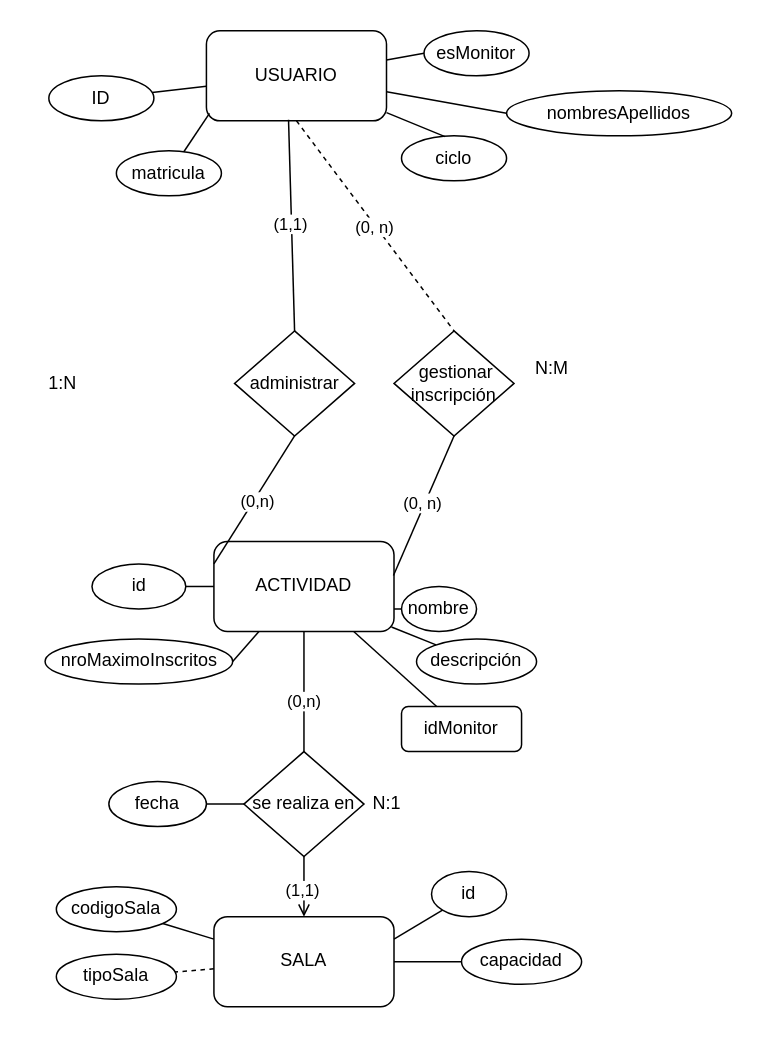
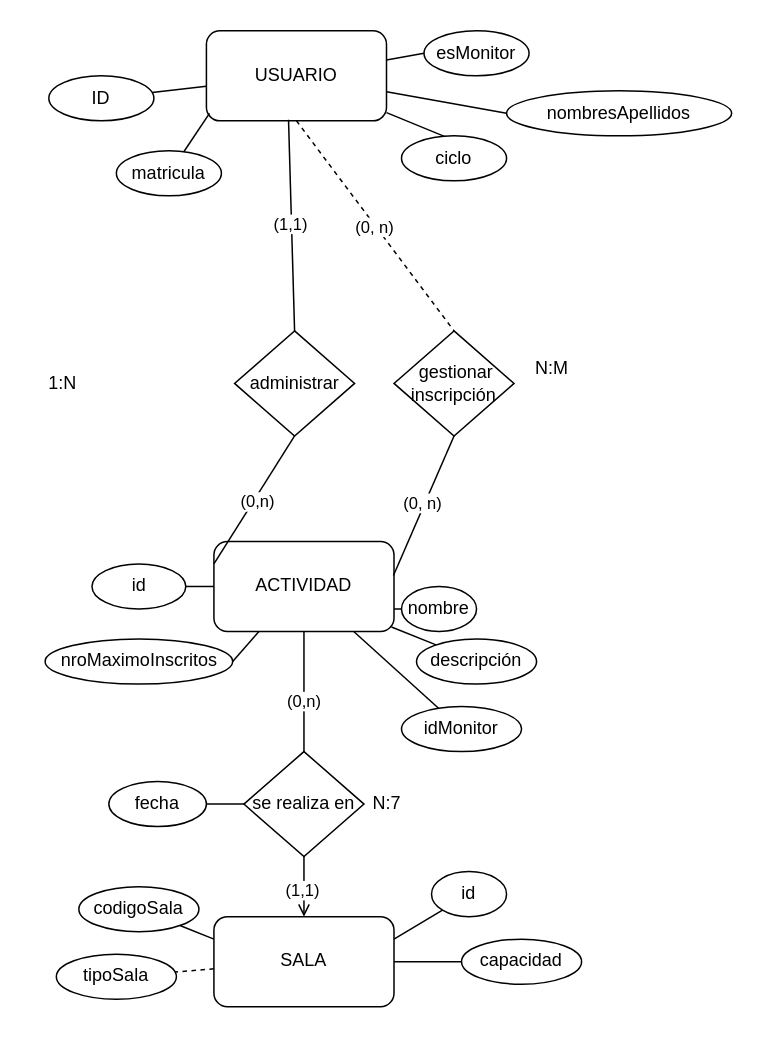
(461, 729) -> (461, 729)
(387, 803) -> (387, 803)
(116, 909) -> (139, 909)
